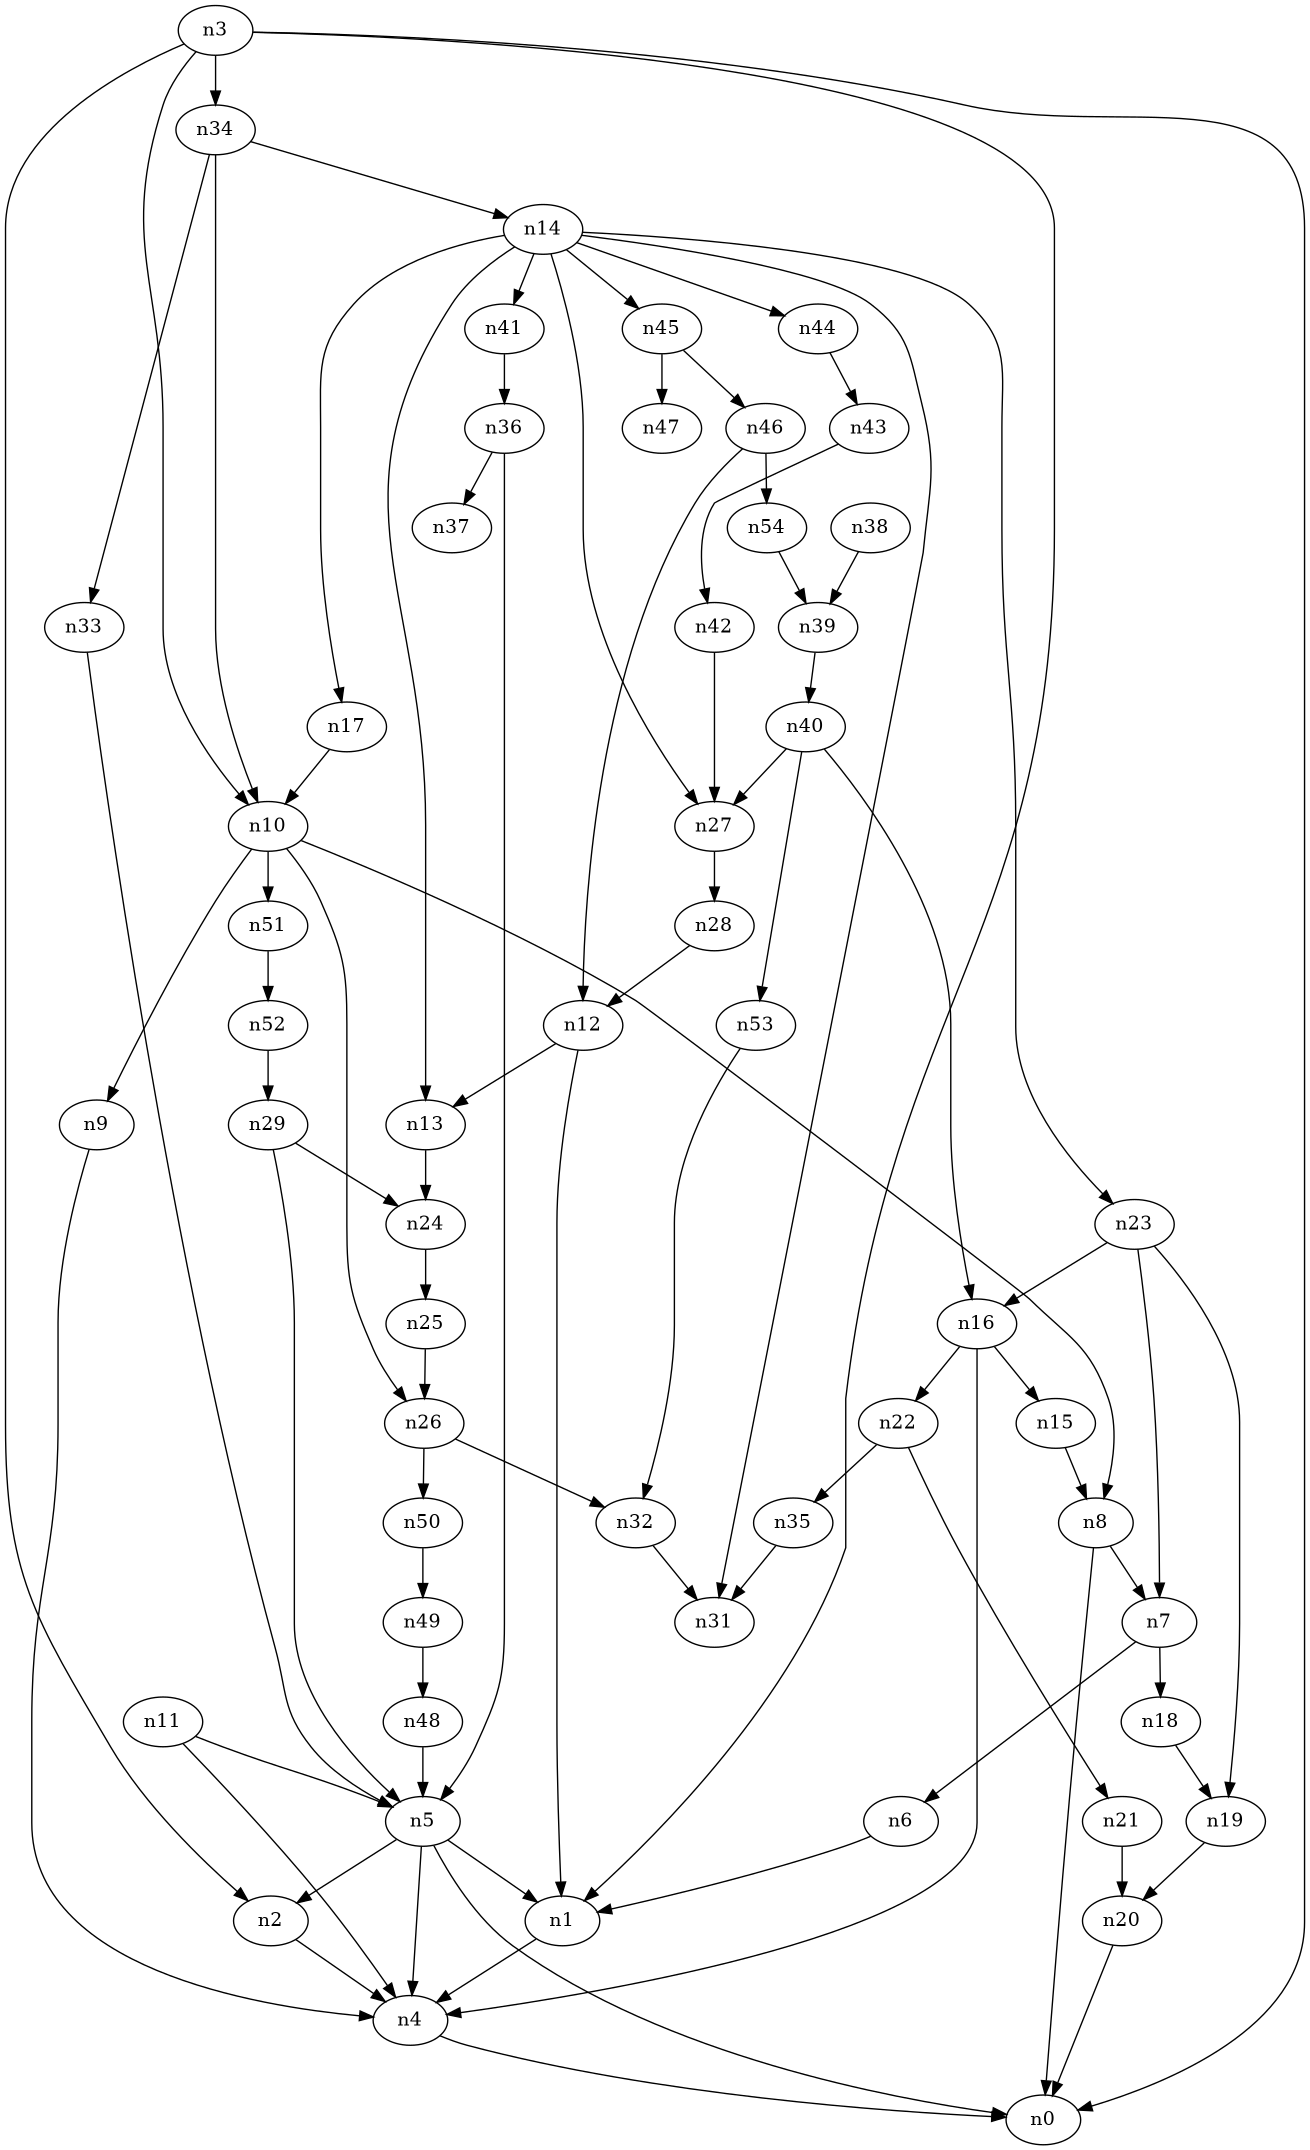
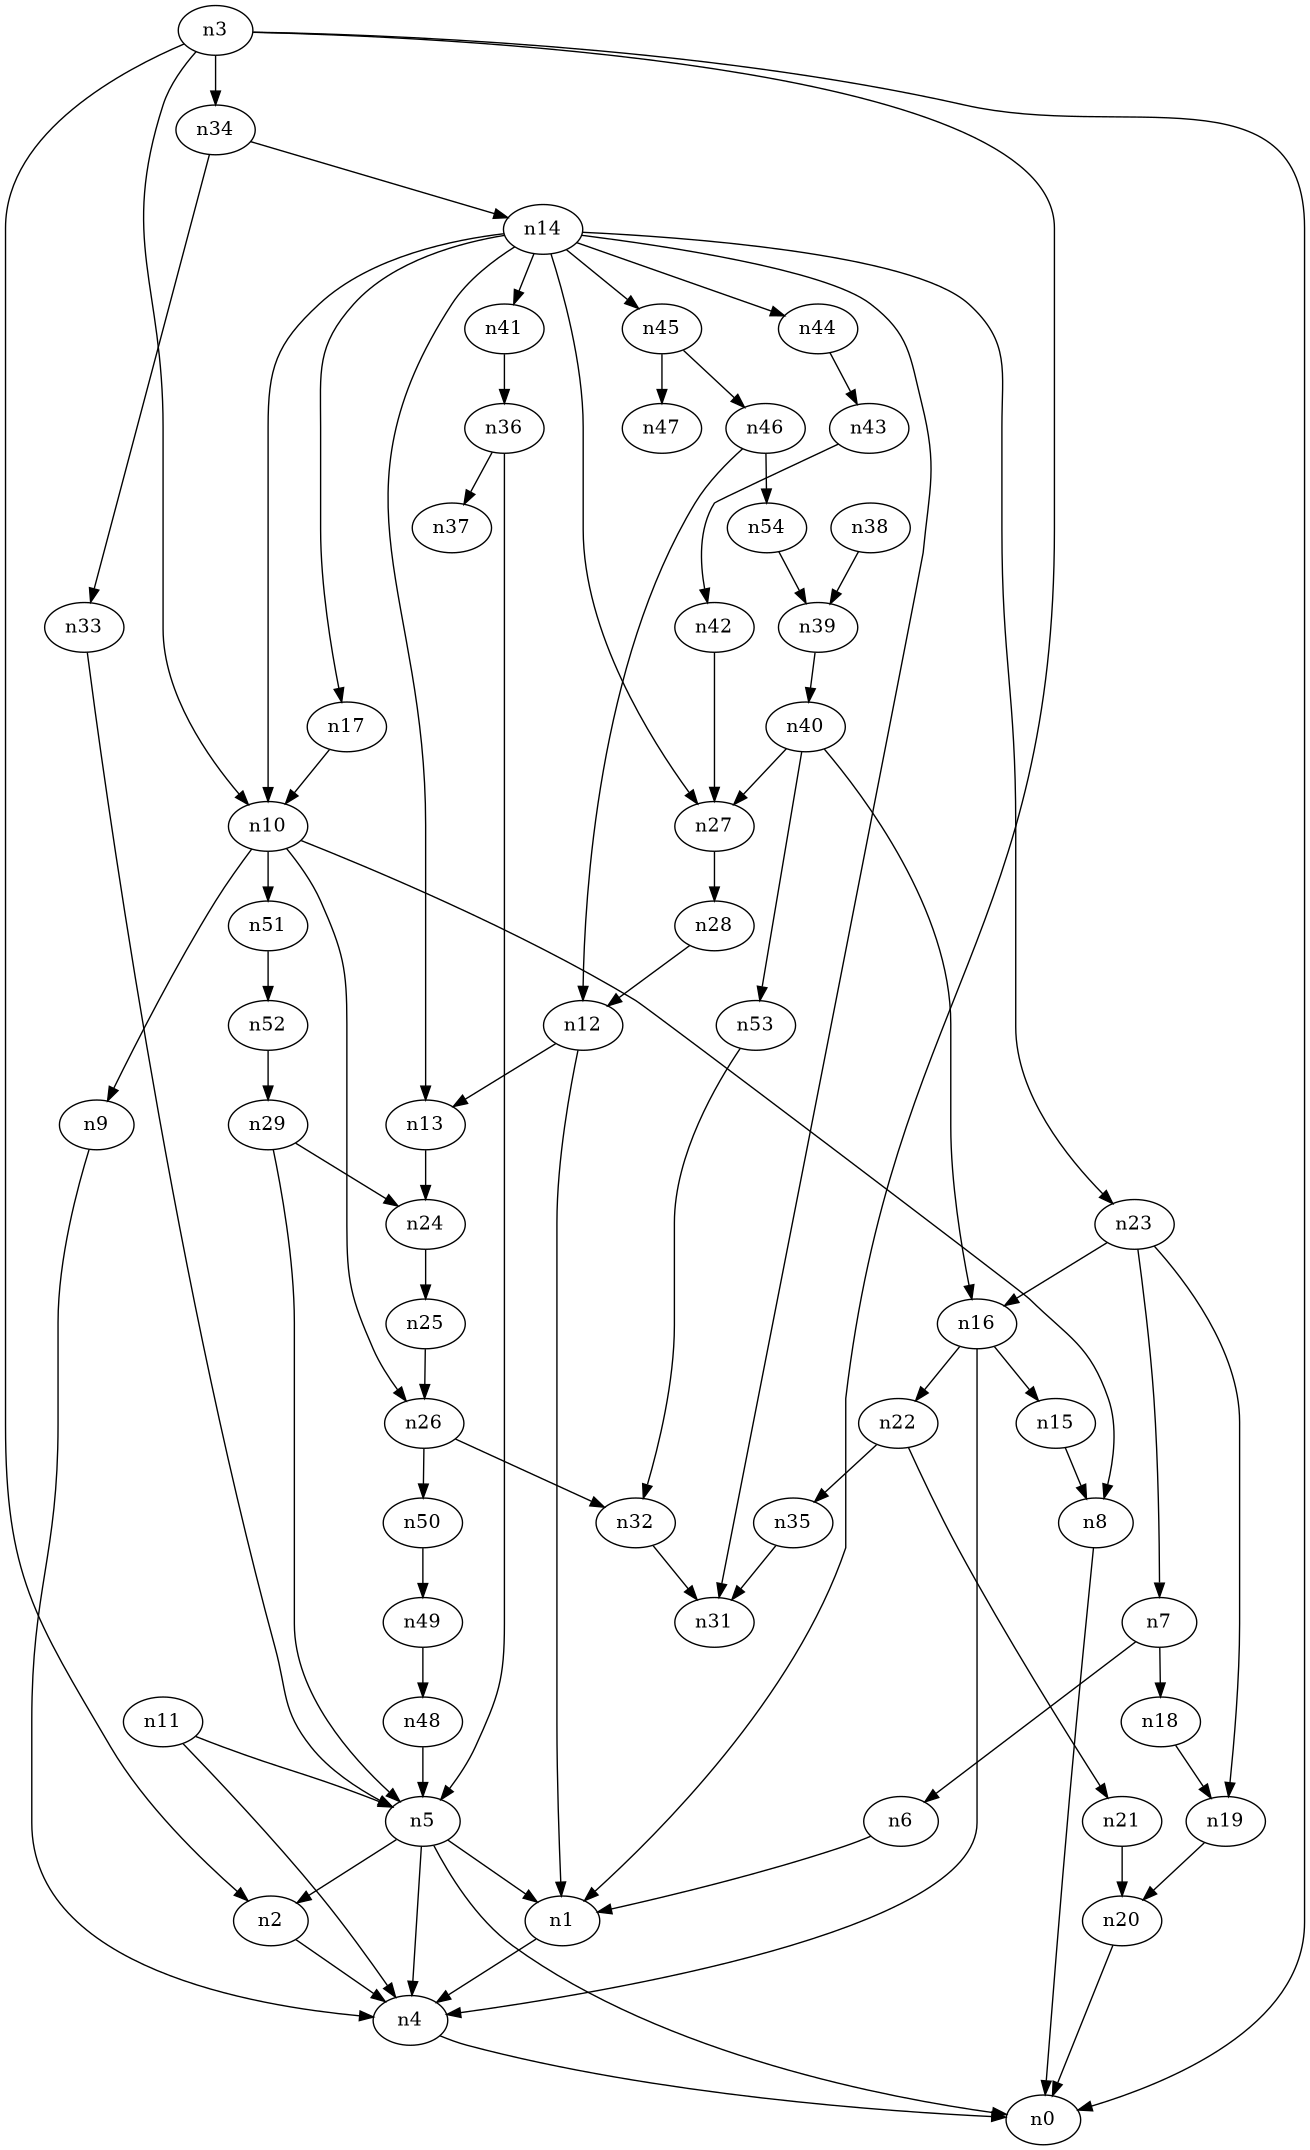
(216, 474) -> (268, 437)
(1124, 1567) -> none
